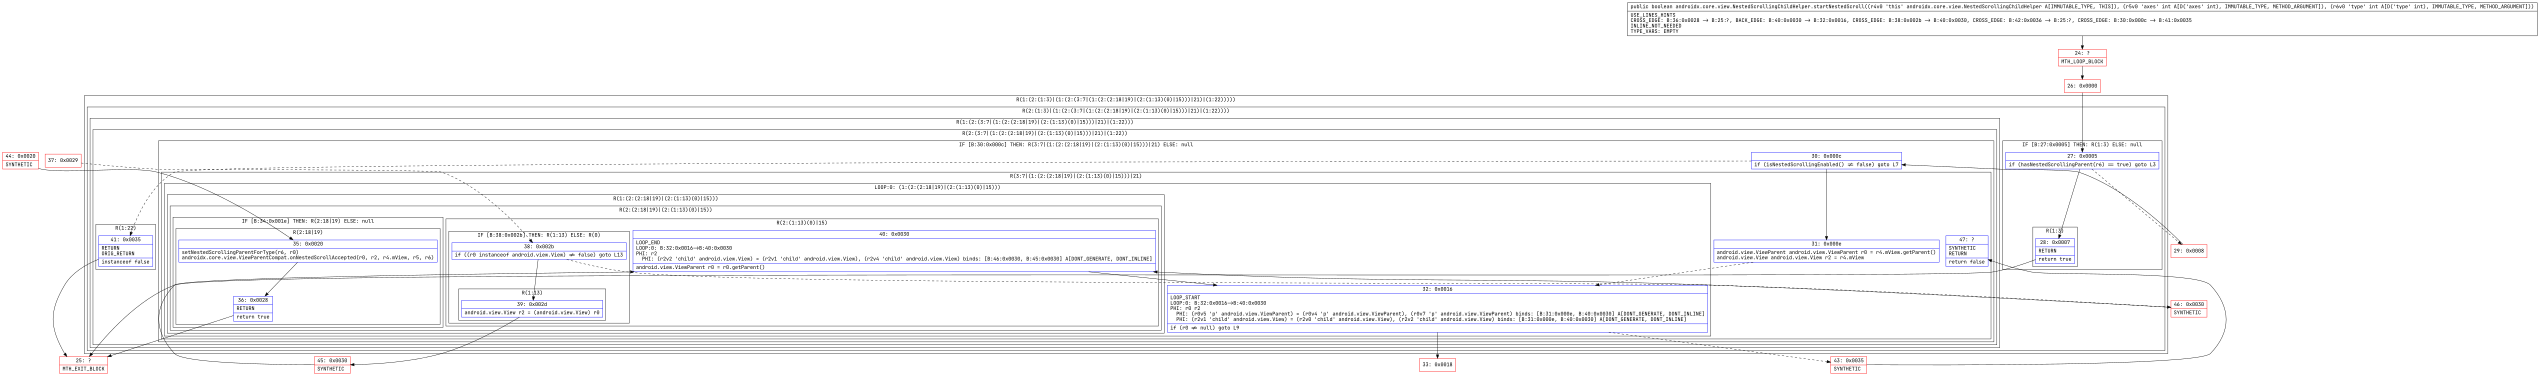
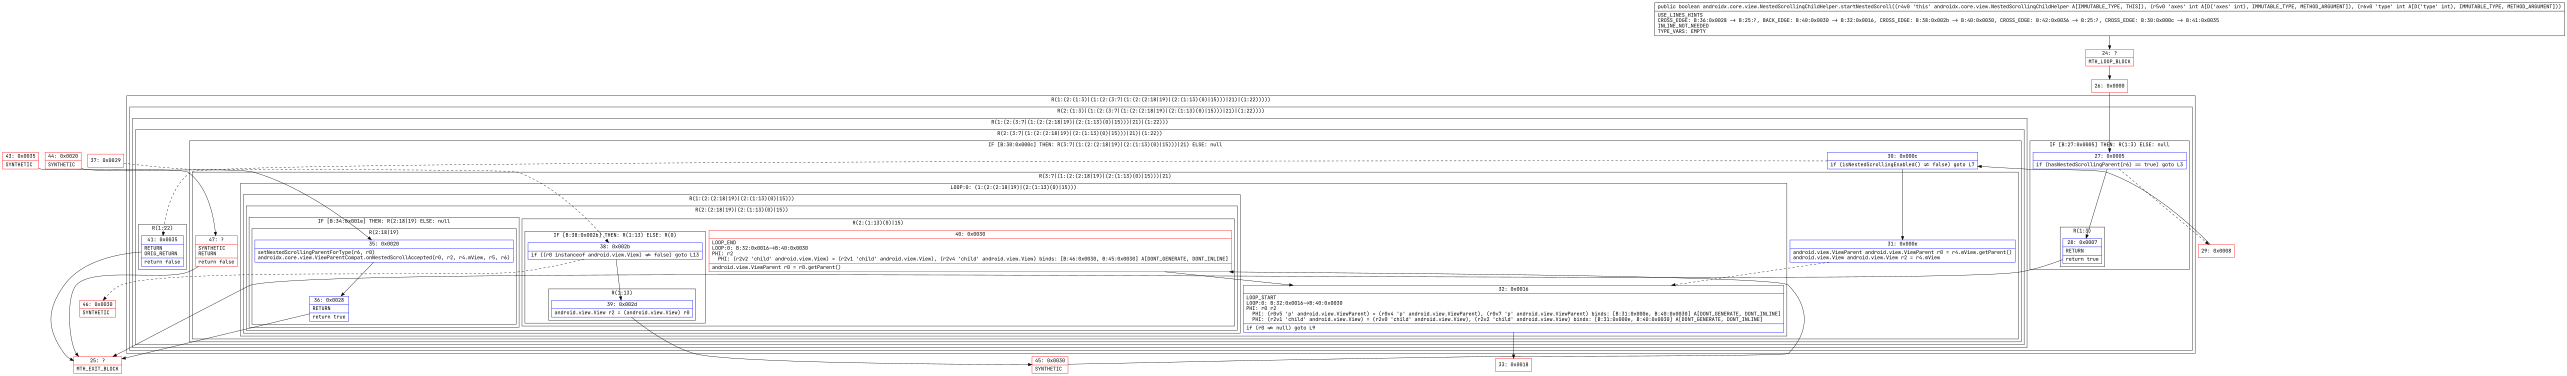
(894, 251) -> (970, 251)
(1967, 251) -> (216, 251)
(126, 262) -> (162, 262)
none -> (102, 276)
(1563, 281) -> none
(1718, 347) -> none
